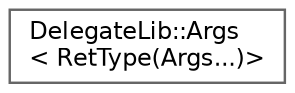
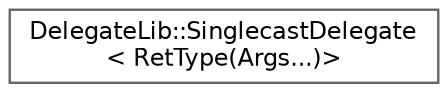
(147, 46) -> (224, 46)
